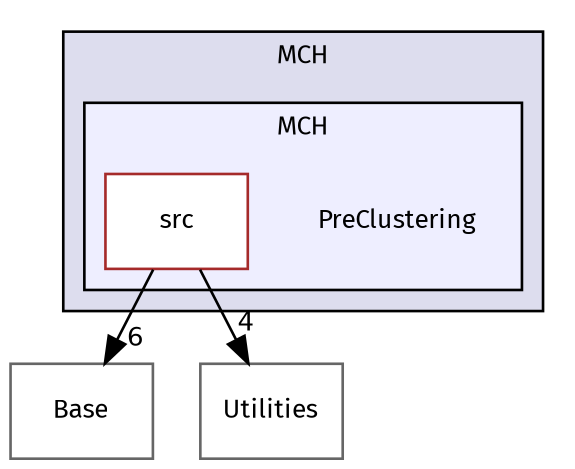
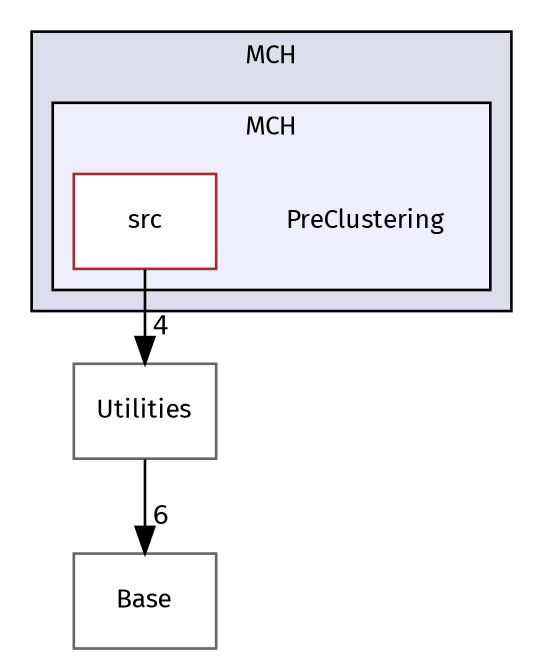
(135, 305) -> (145, 493)
